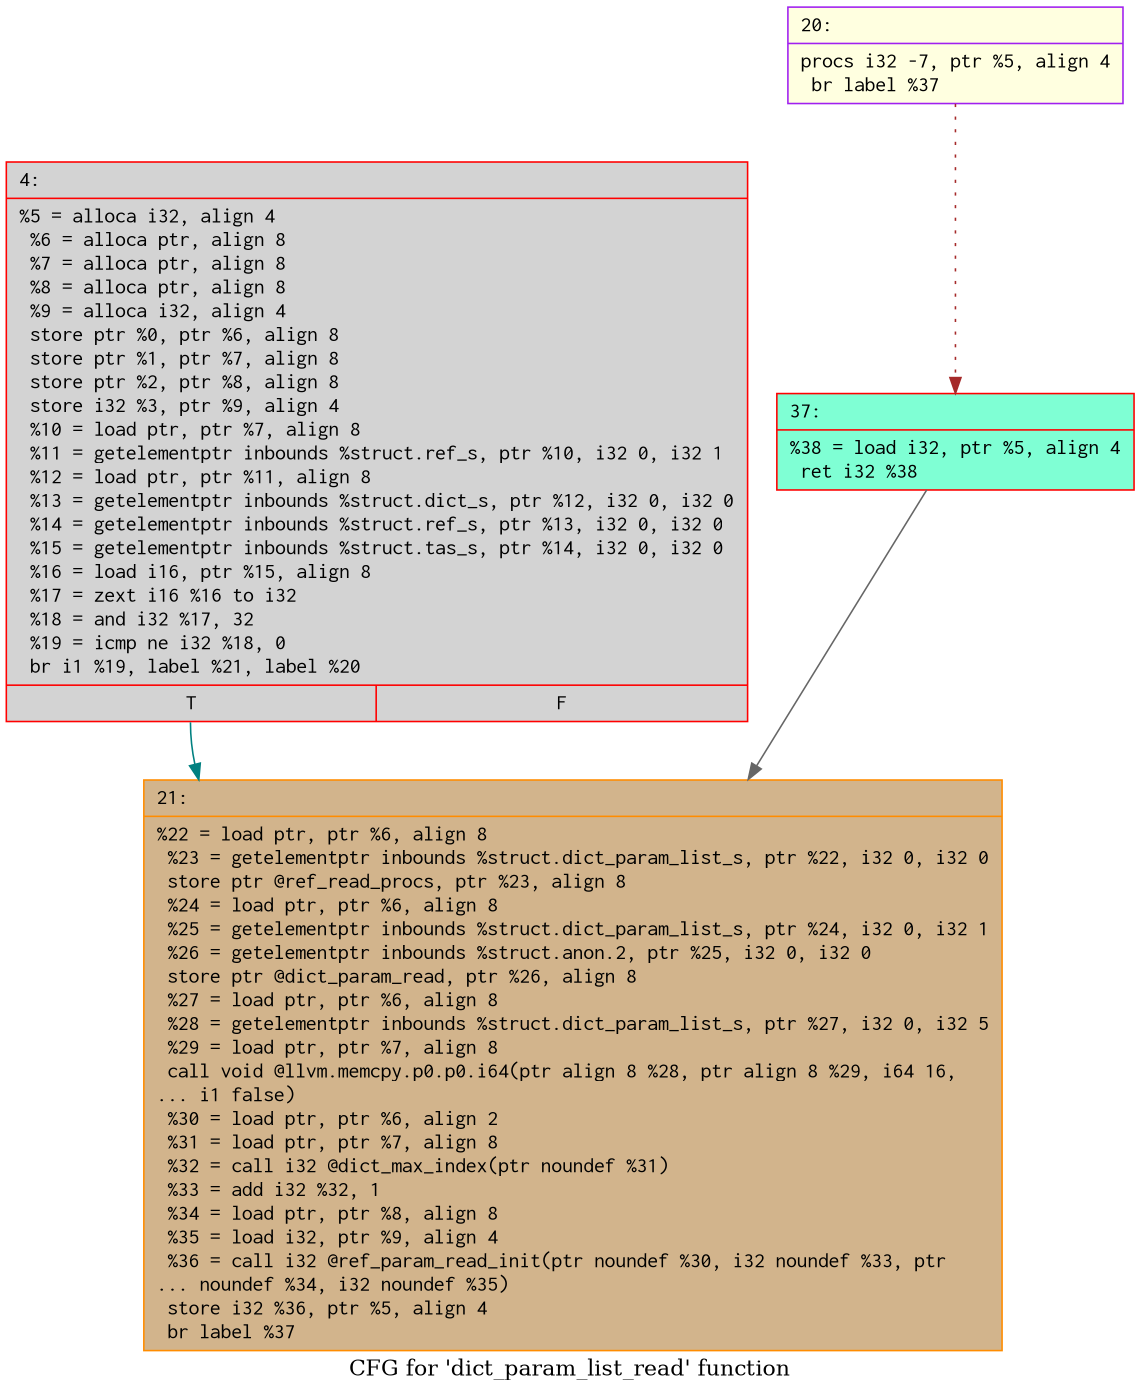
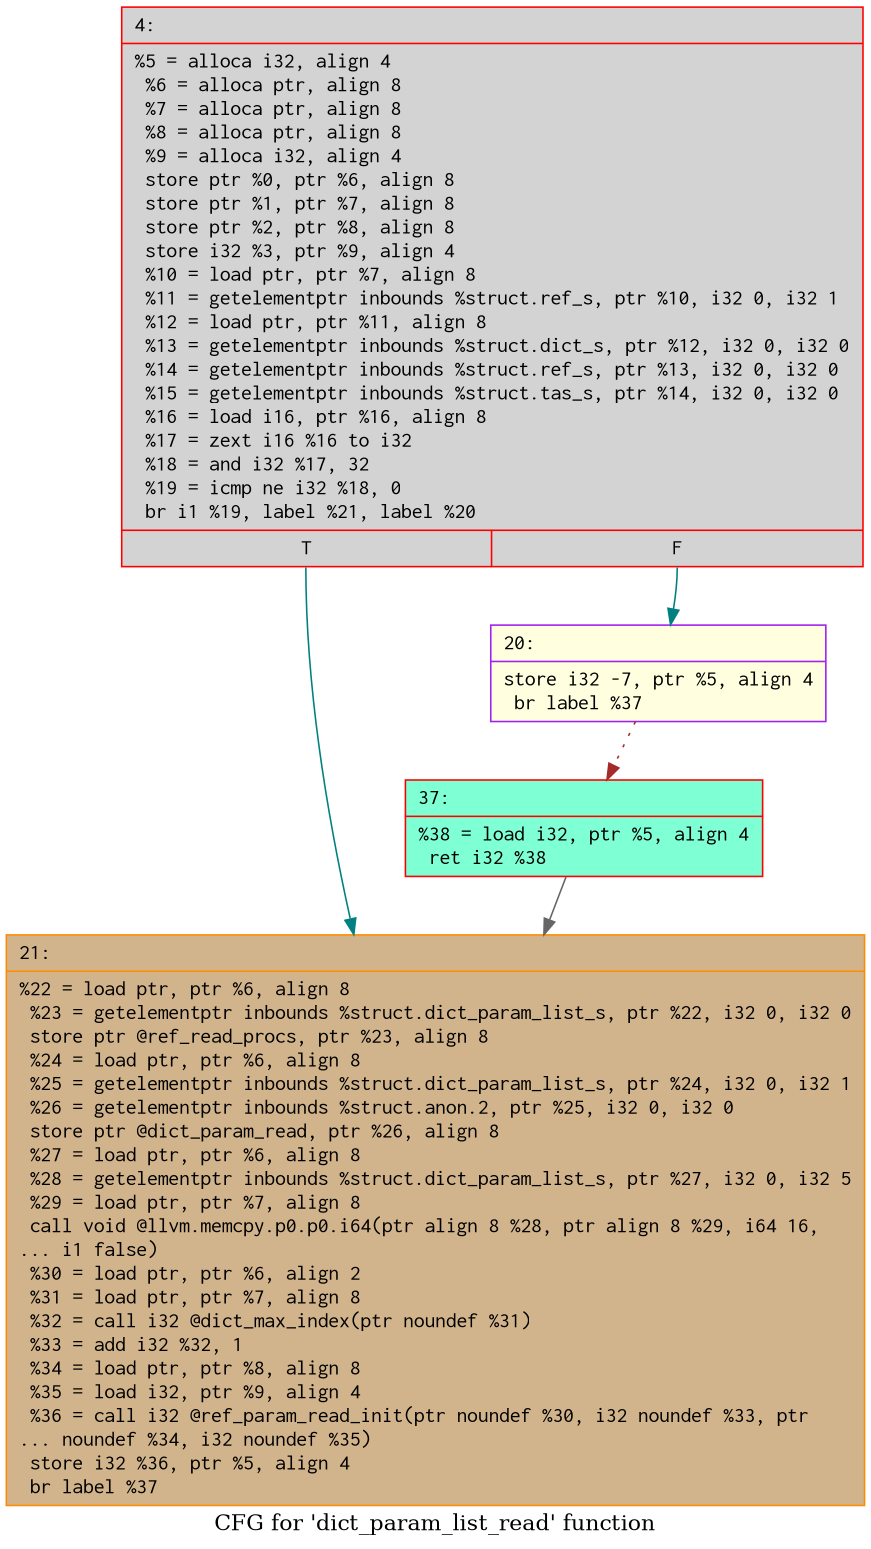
(955, 61) -> (658, 679)
(195, 571) -> (311, 416)
none -> (676, 588)
